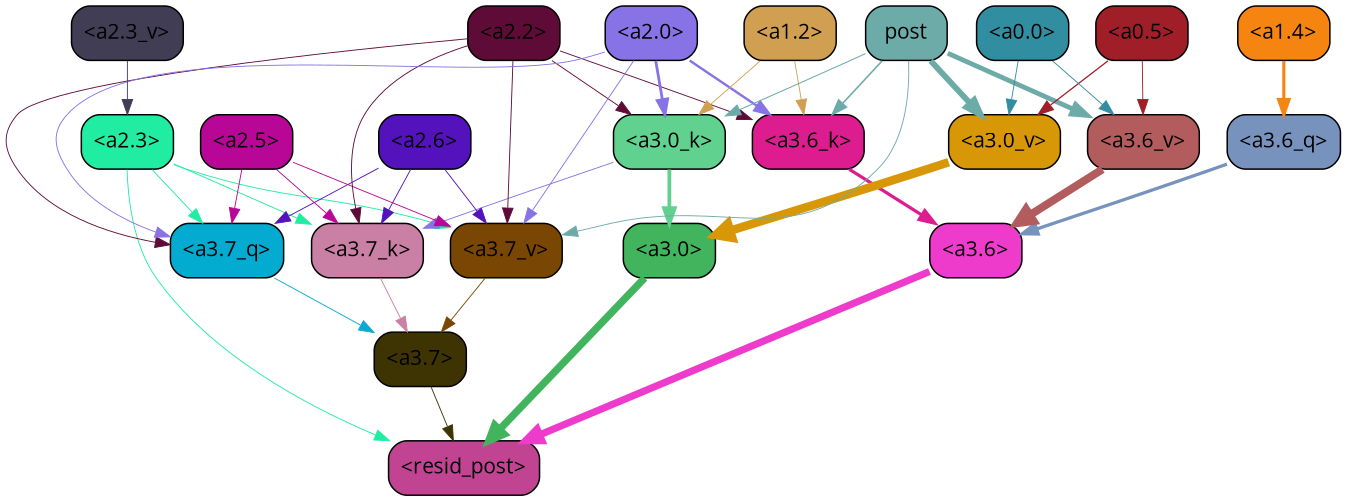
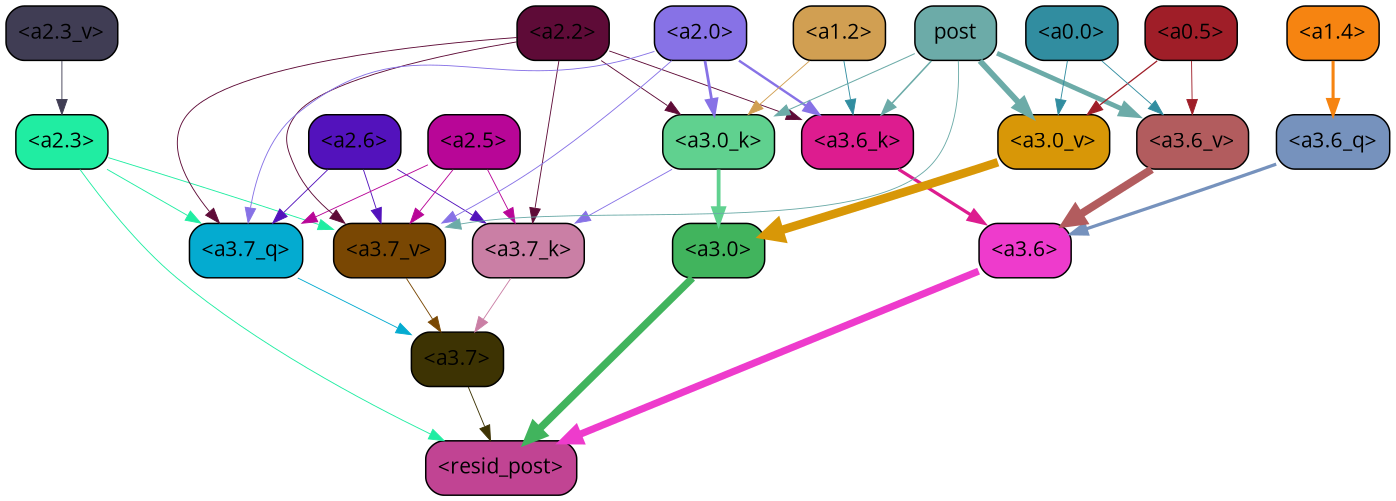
(797, 74) -> (846, 74)
(248, 196) -> none
